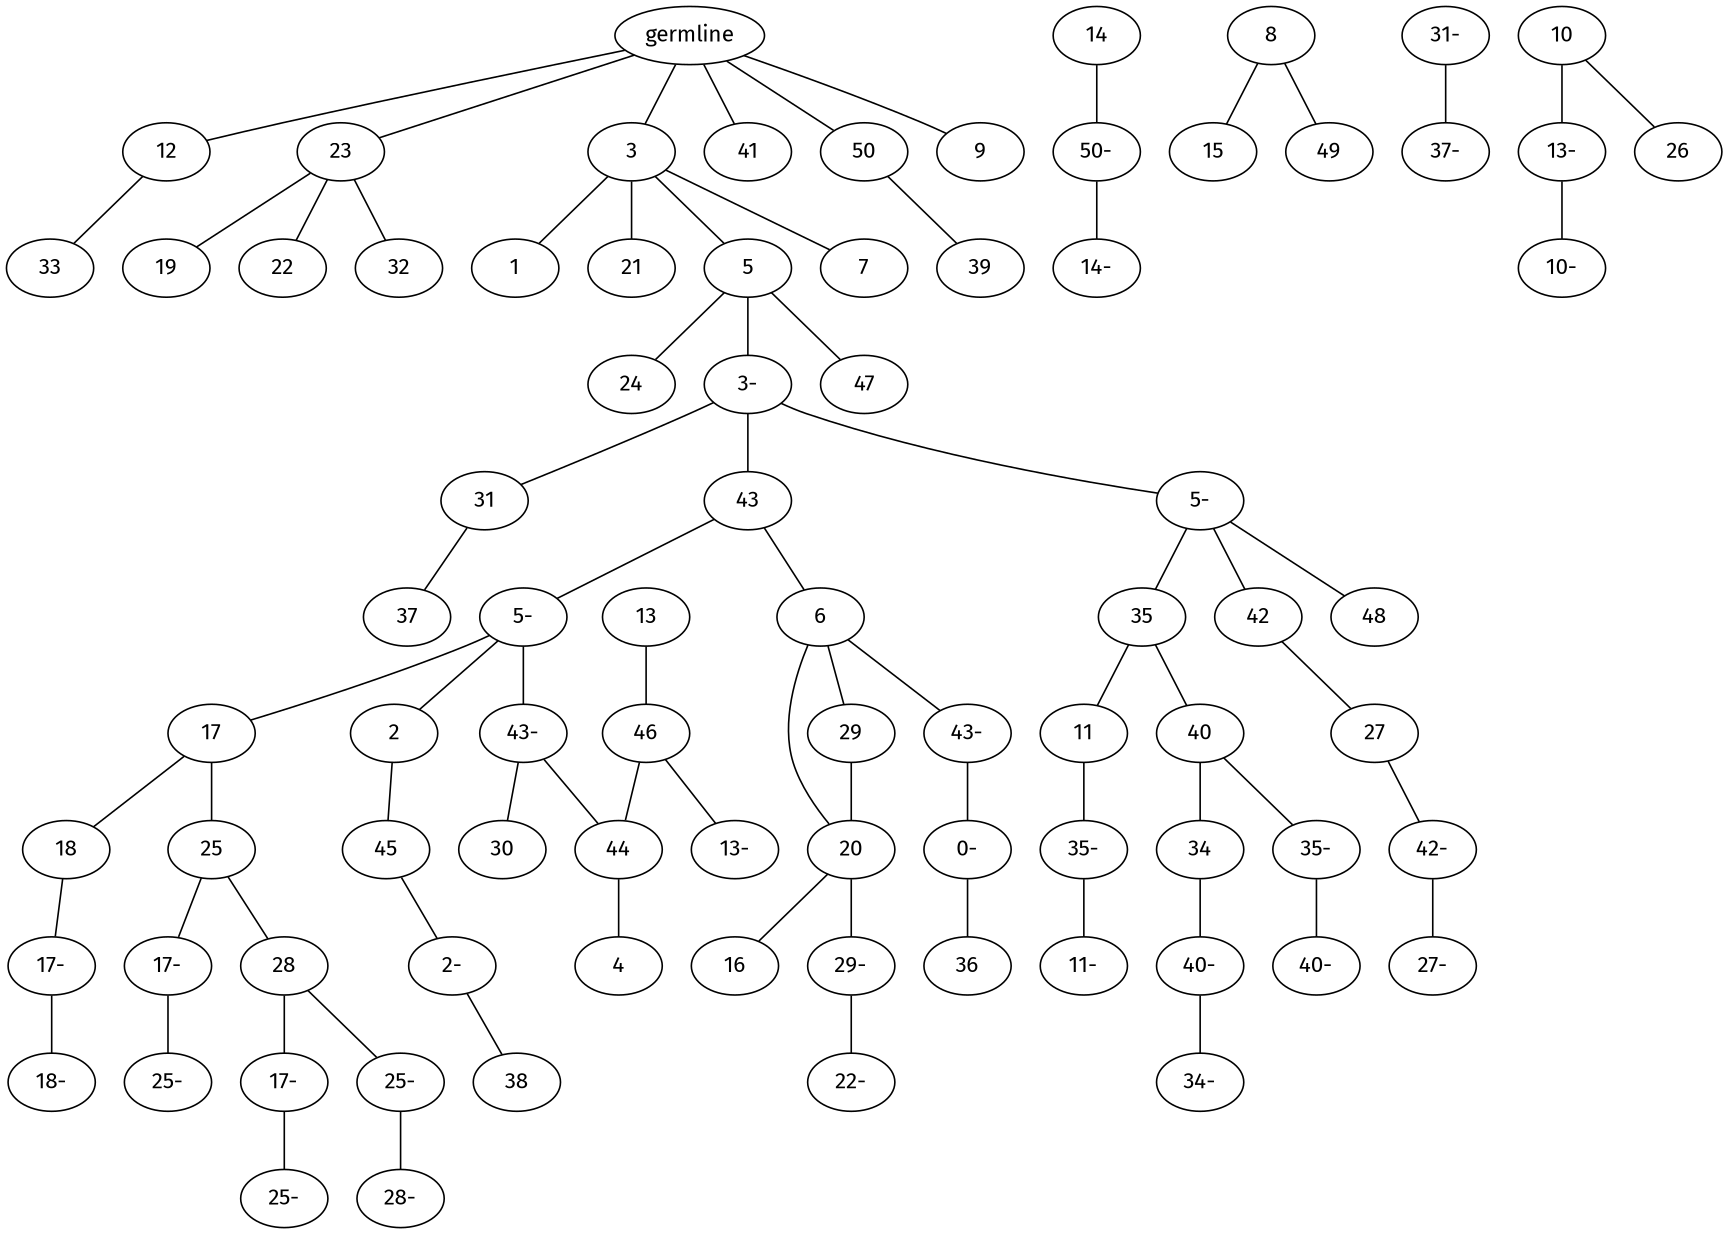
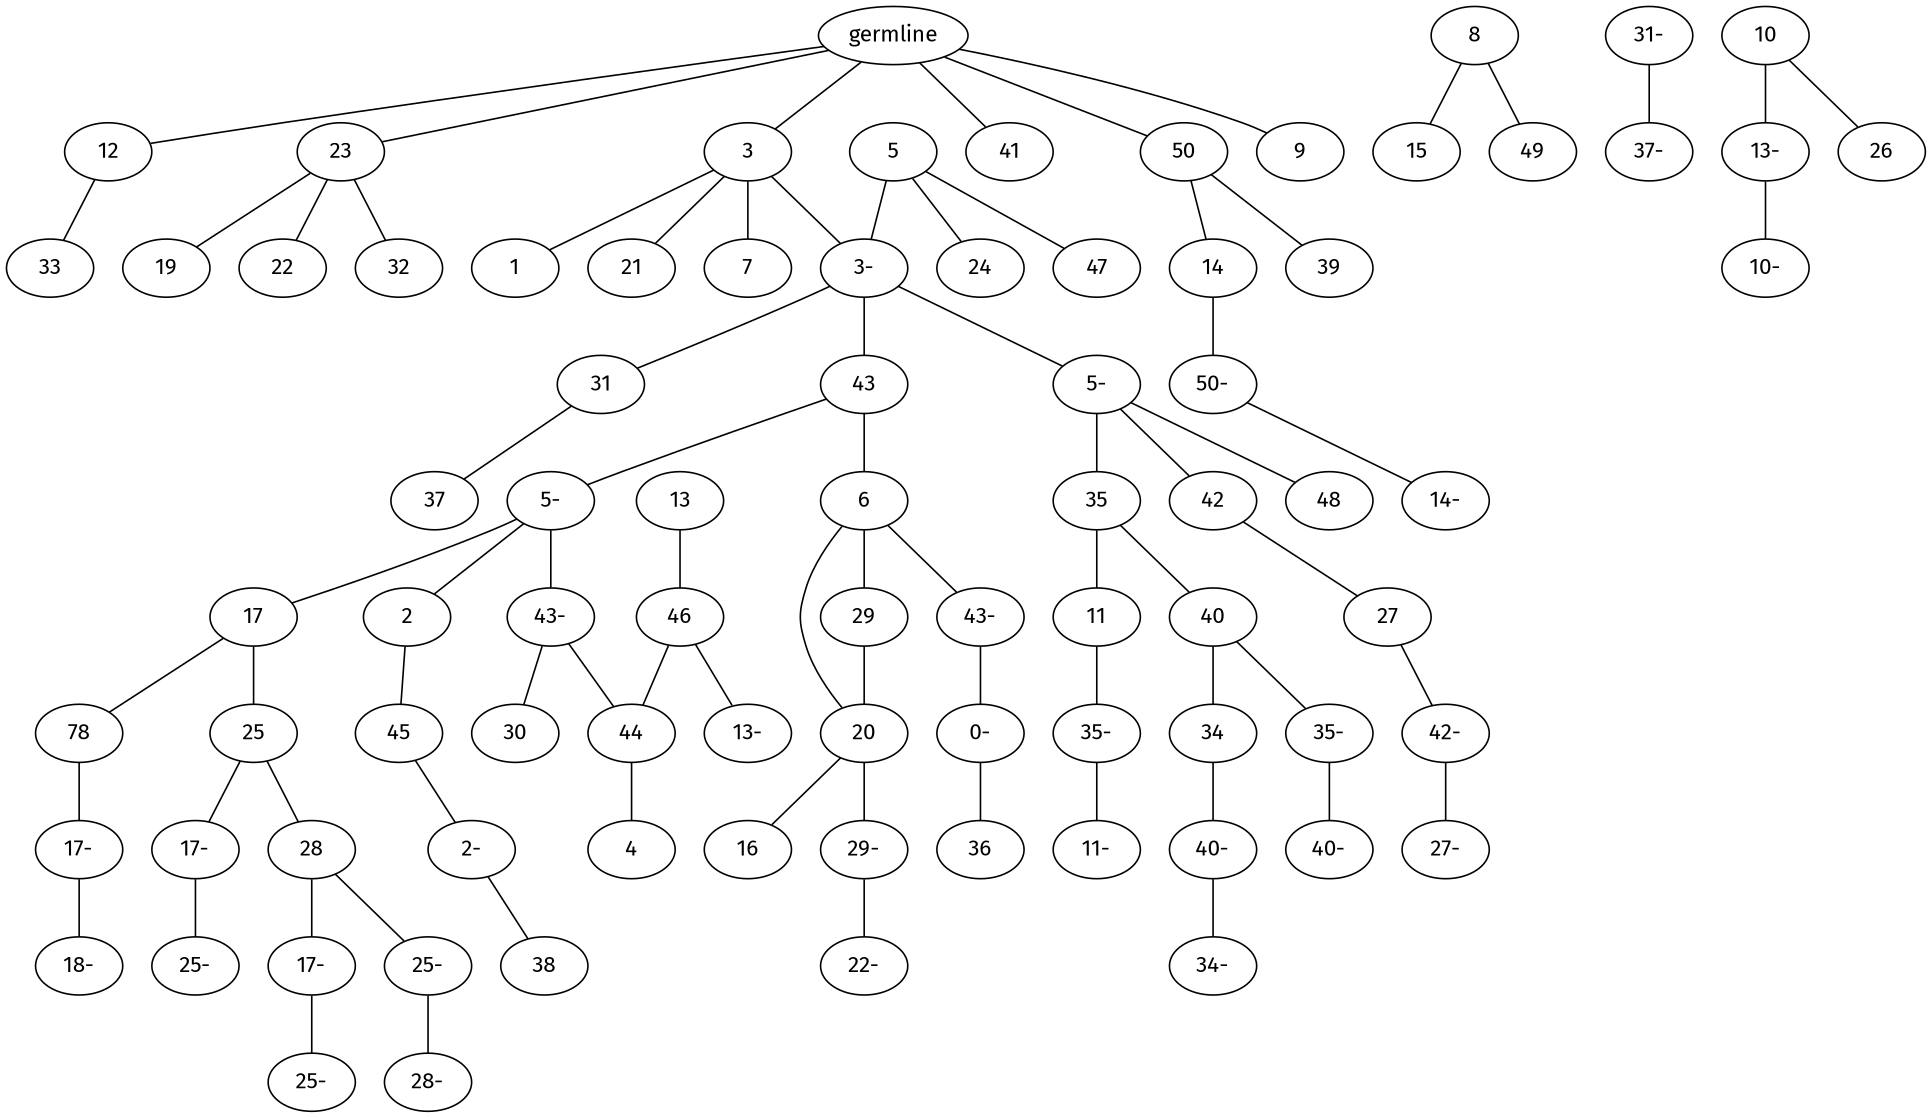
(690, 210) -> (806, 210)
none -> (1199, 210)
(66, 850) -> (79, 733)
